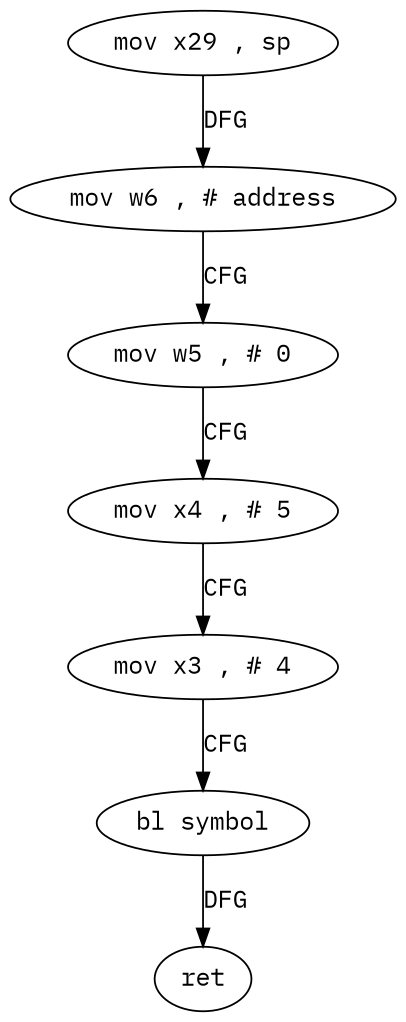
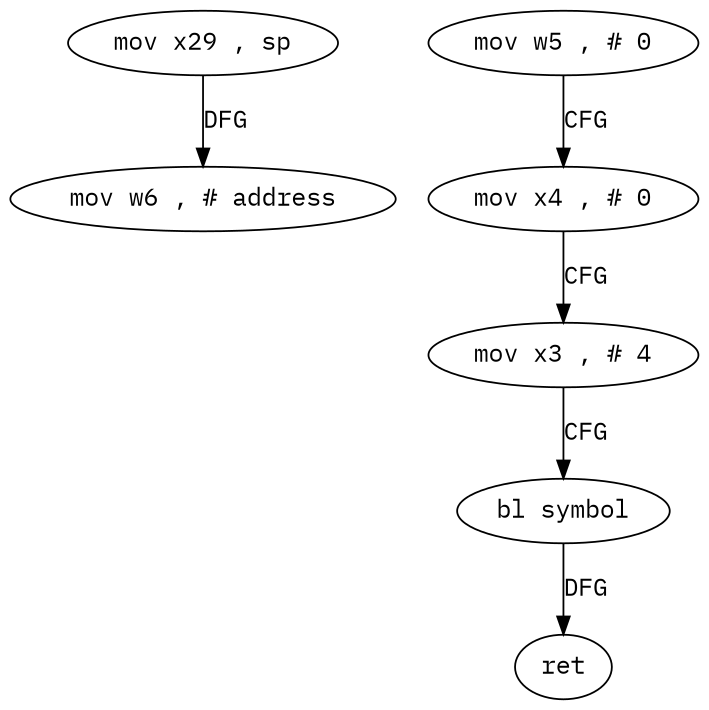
(203, 268) -> none
(203, 511) -> (563, 199)
